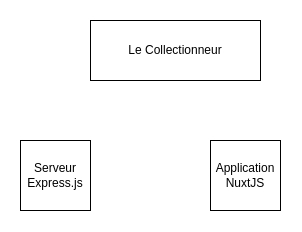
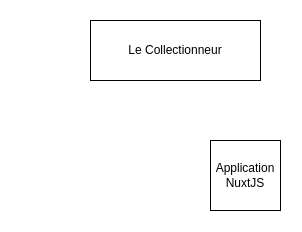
(56, 176) -> none
